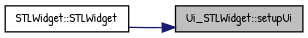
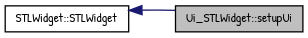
(145, 28) -> (159, 10)
